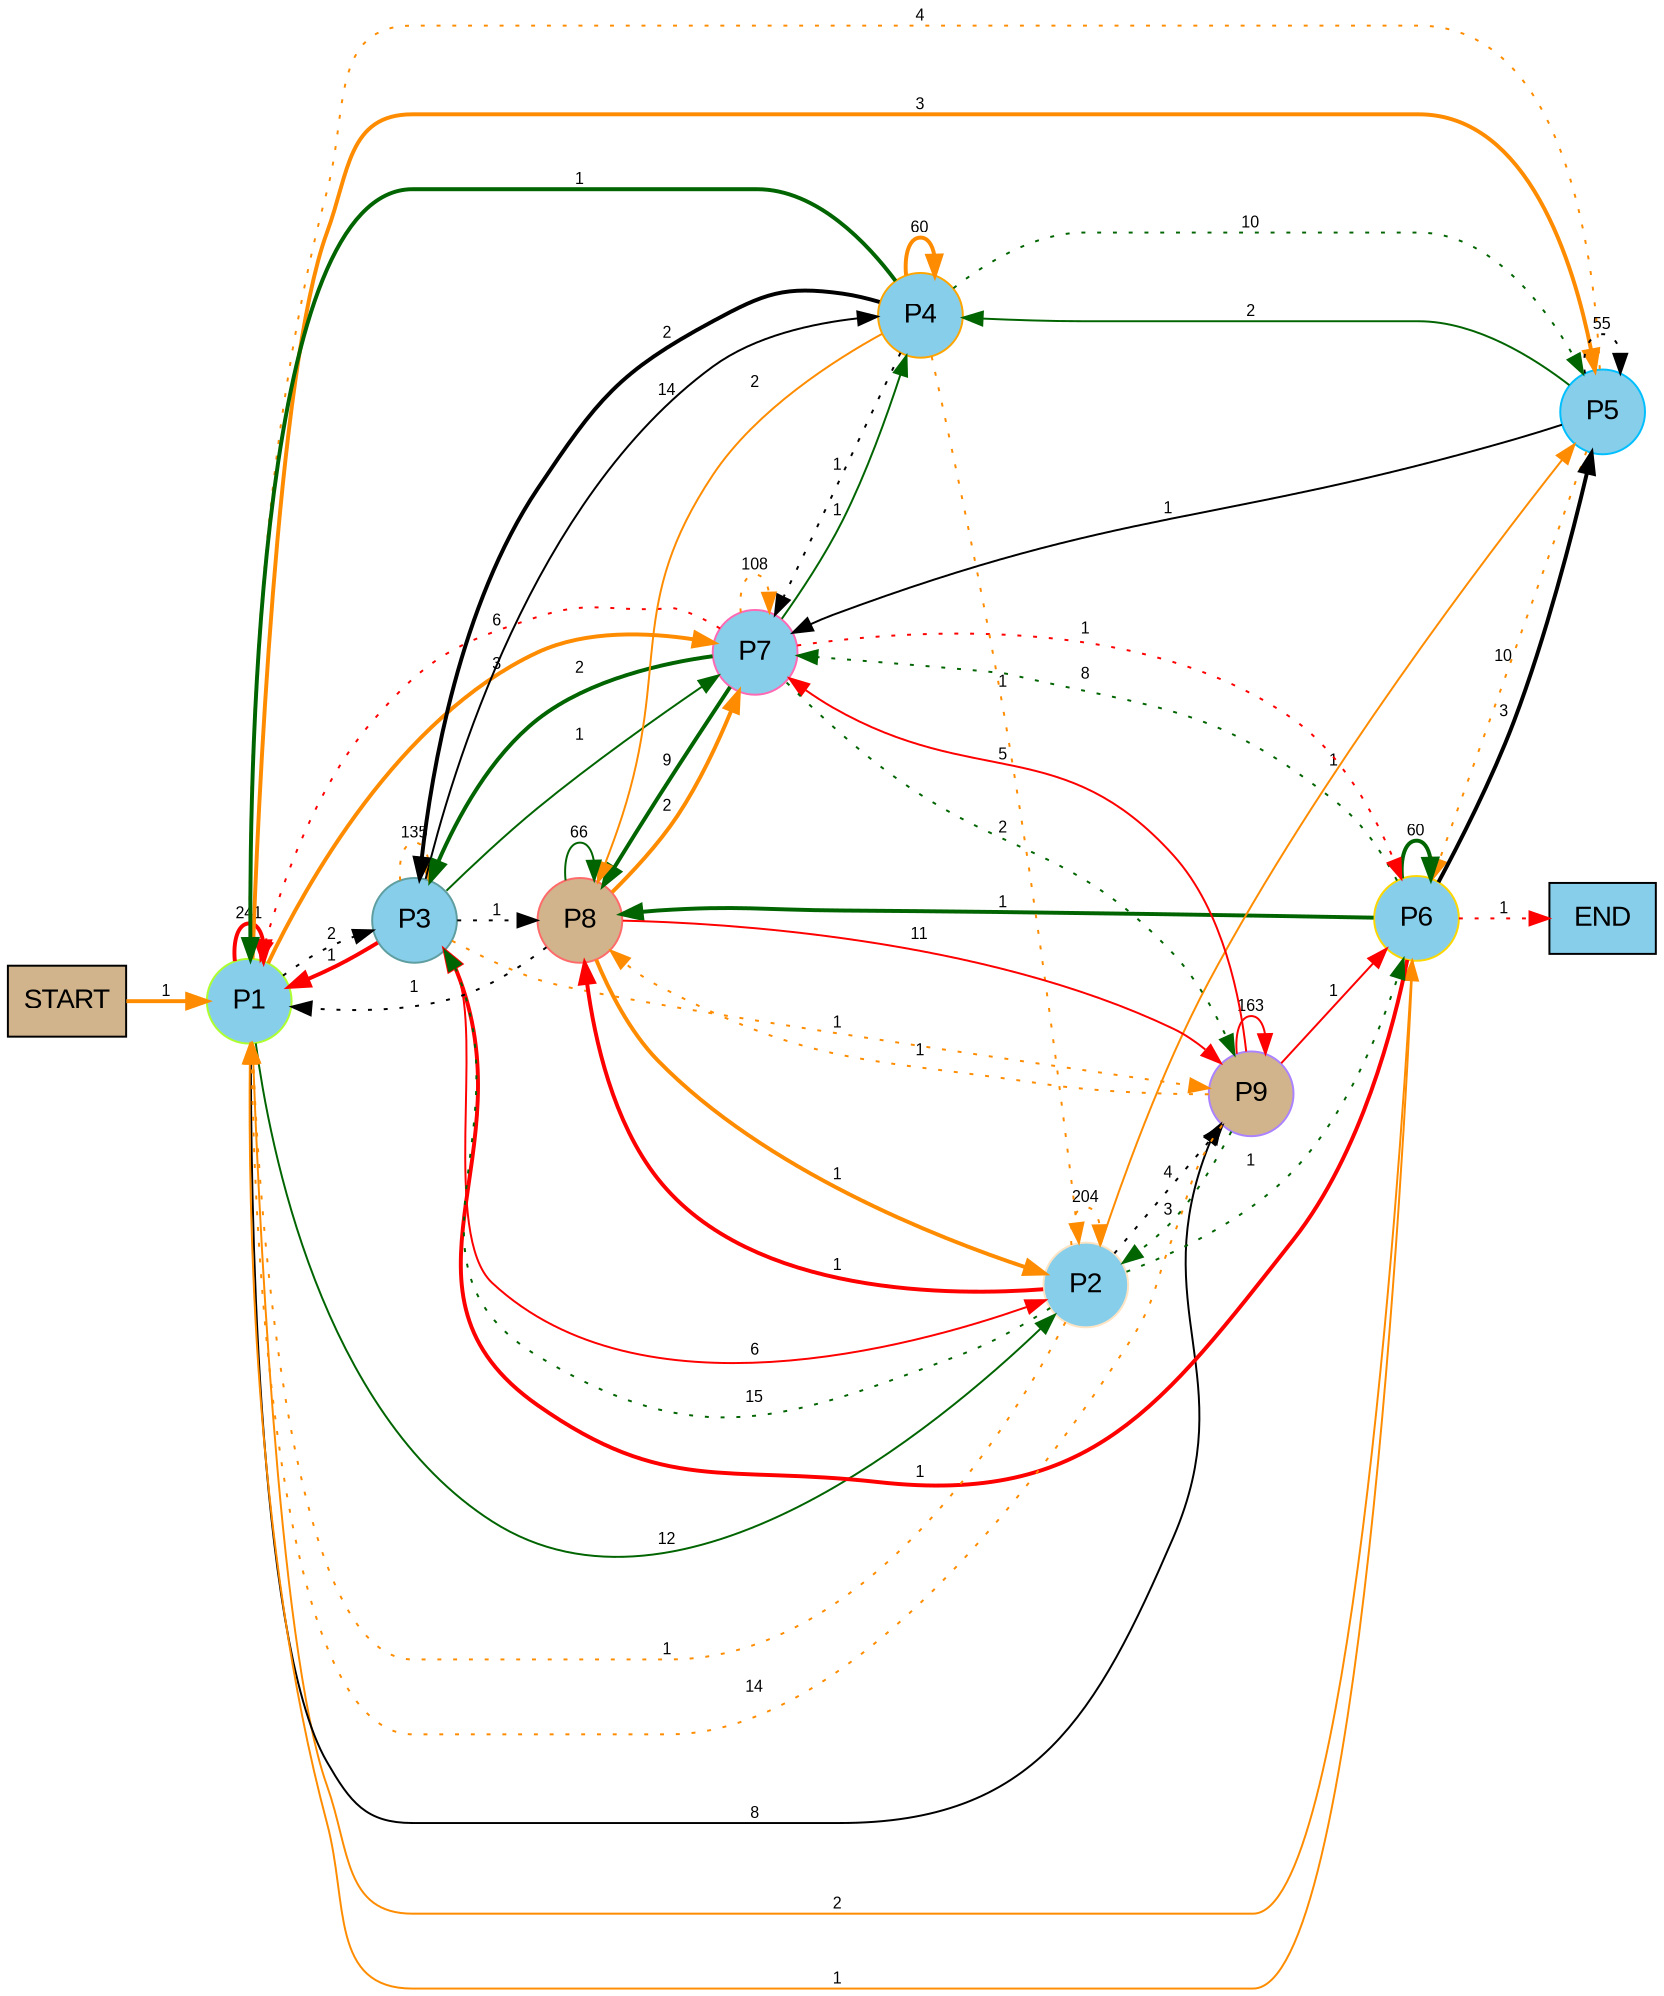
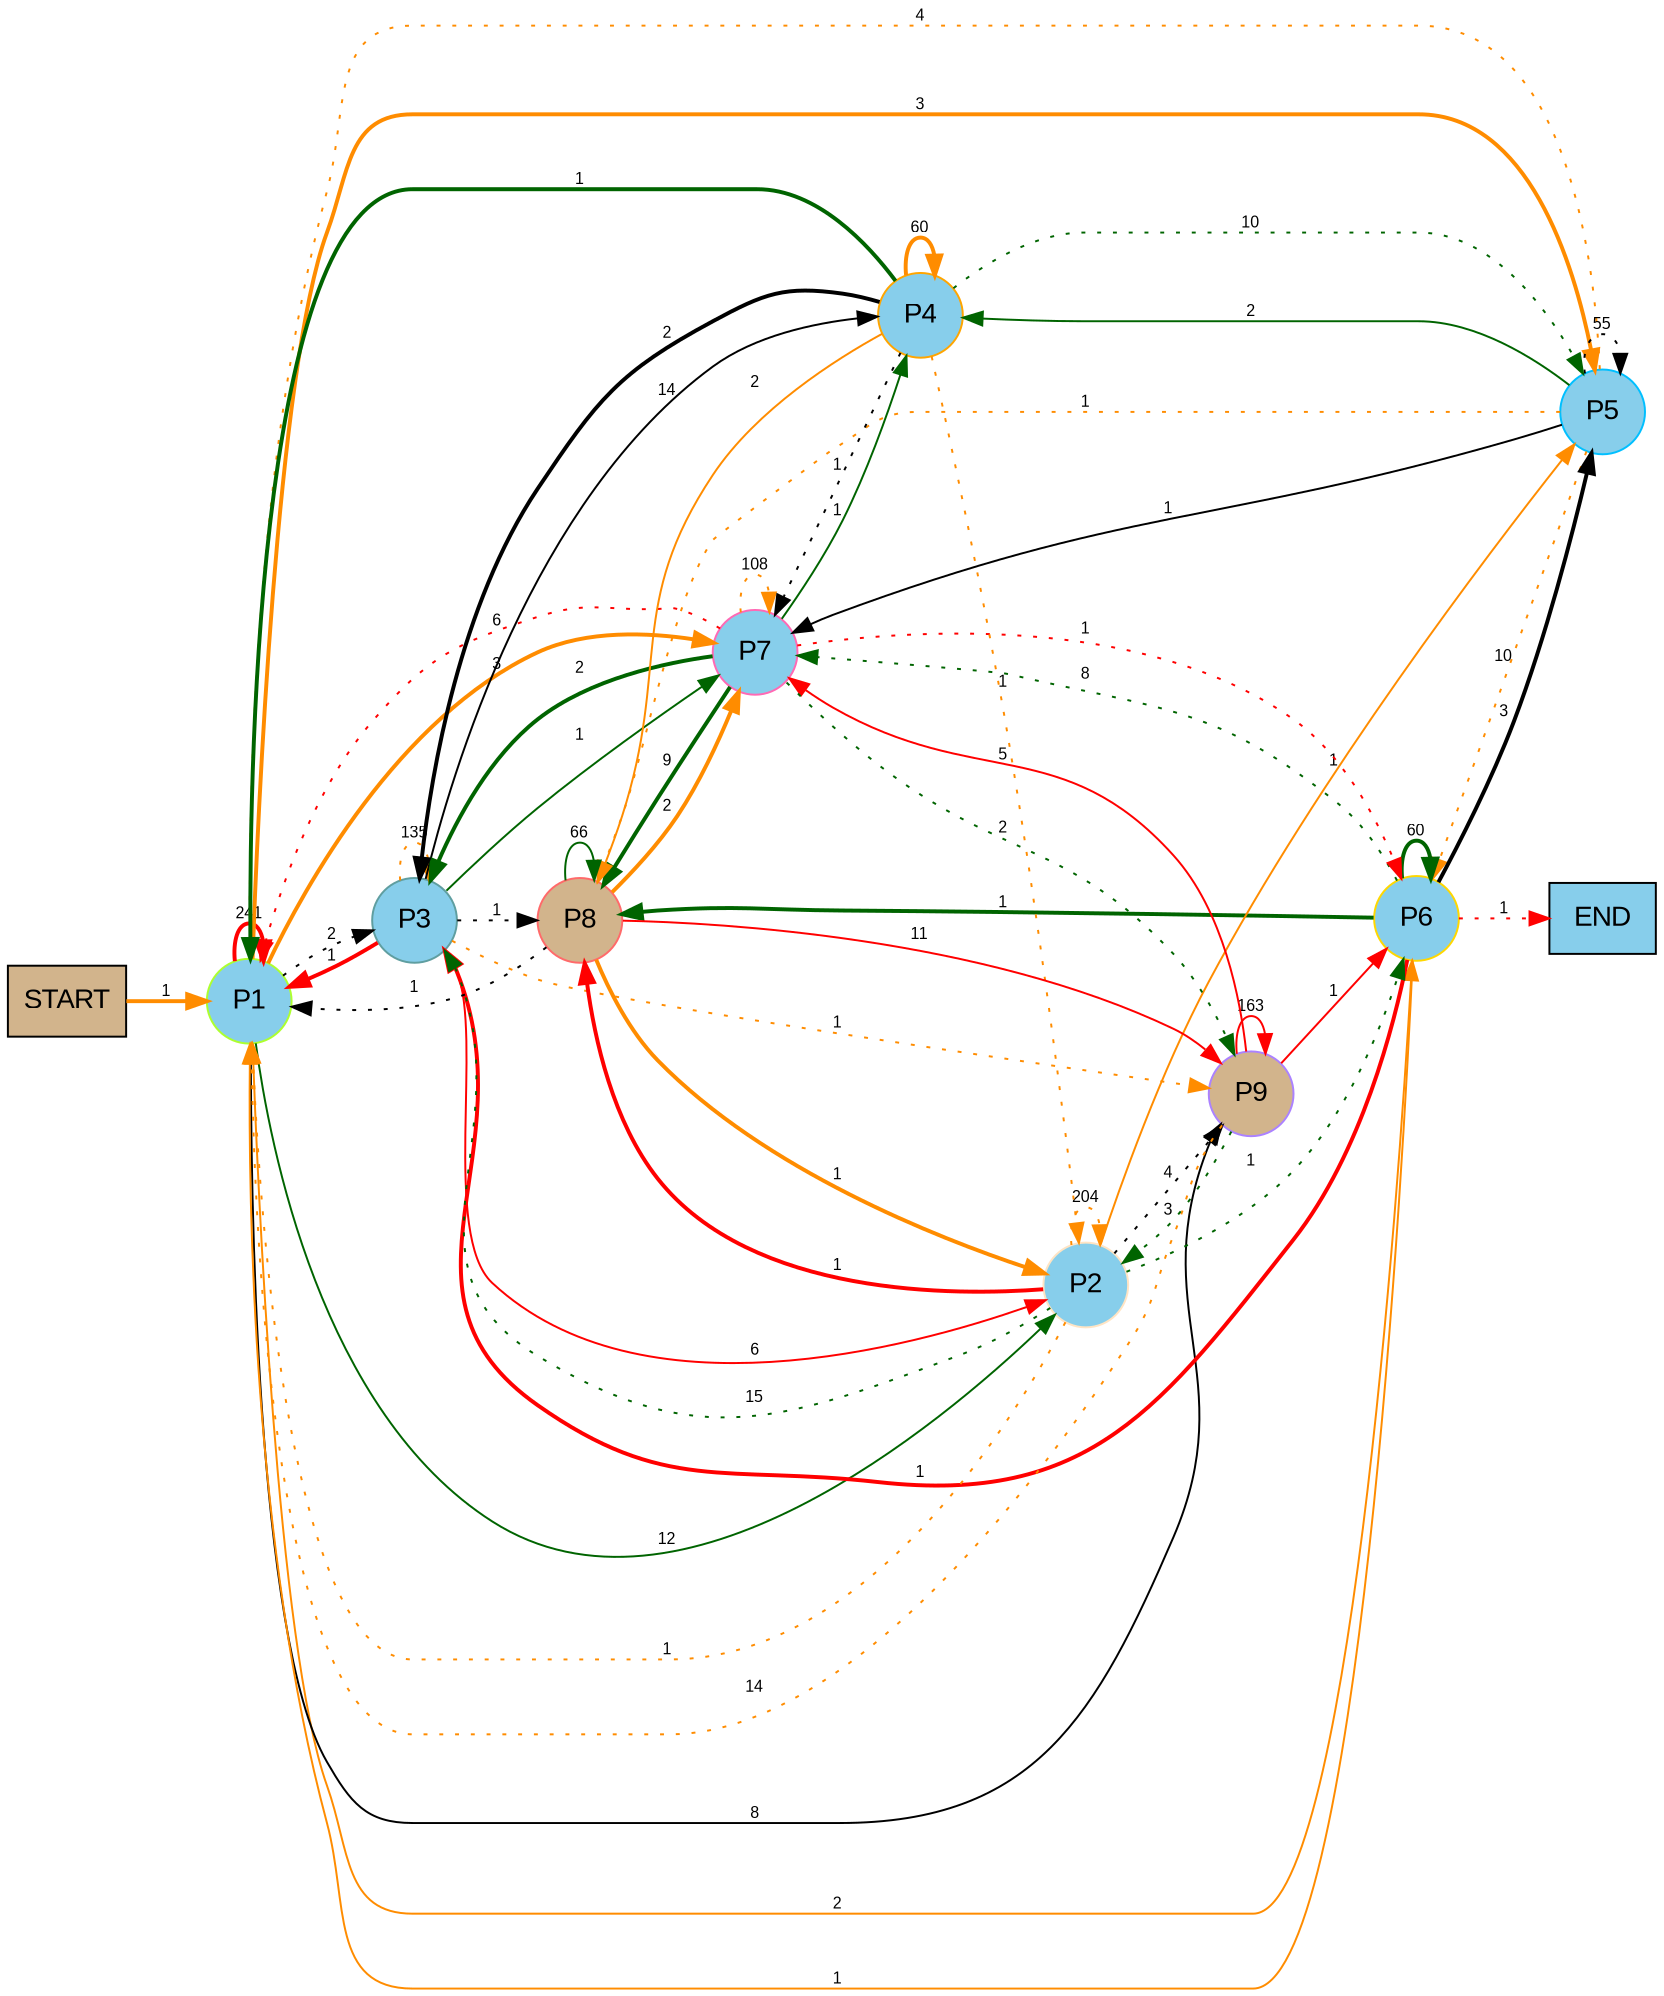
(908, 1066) -> (976, 412)
